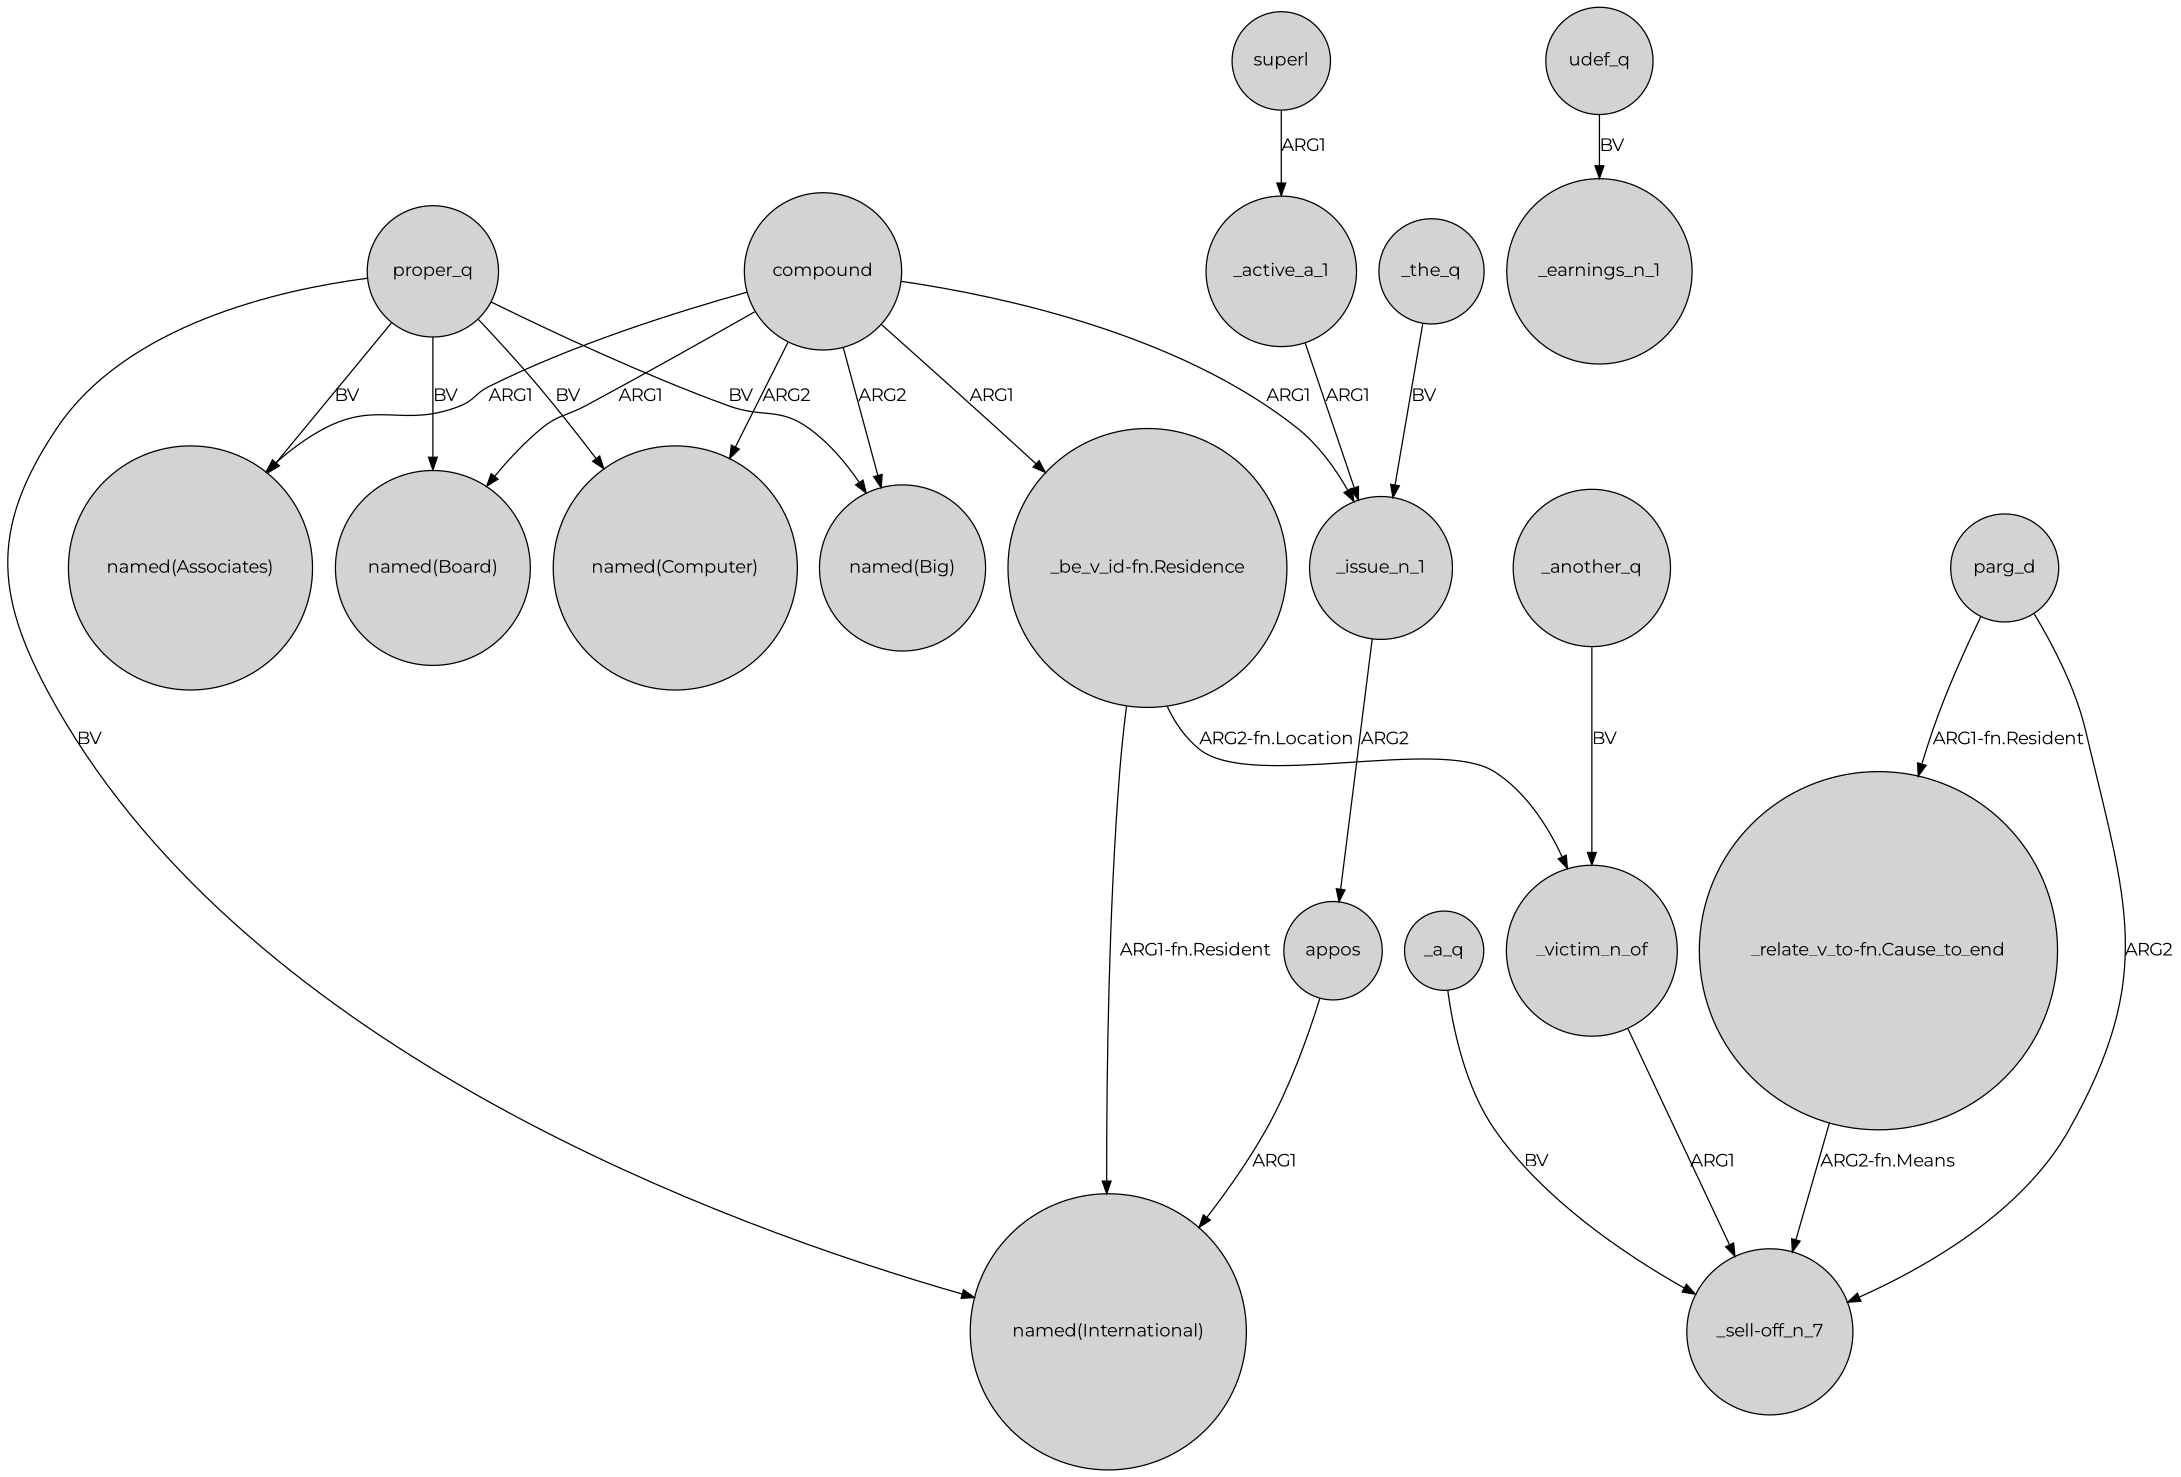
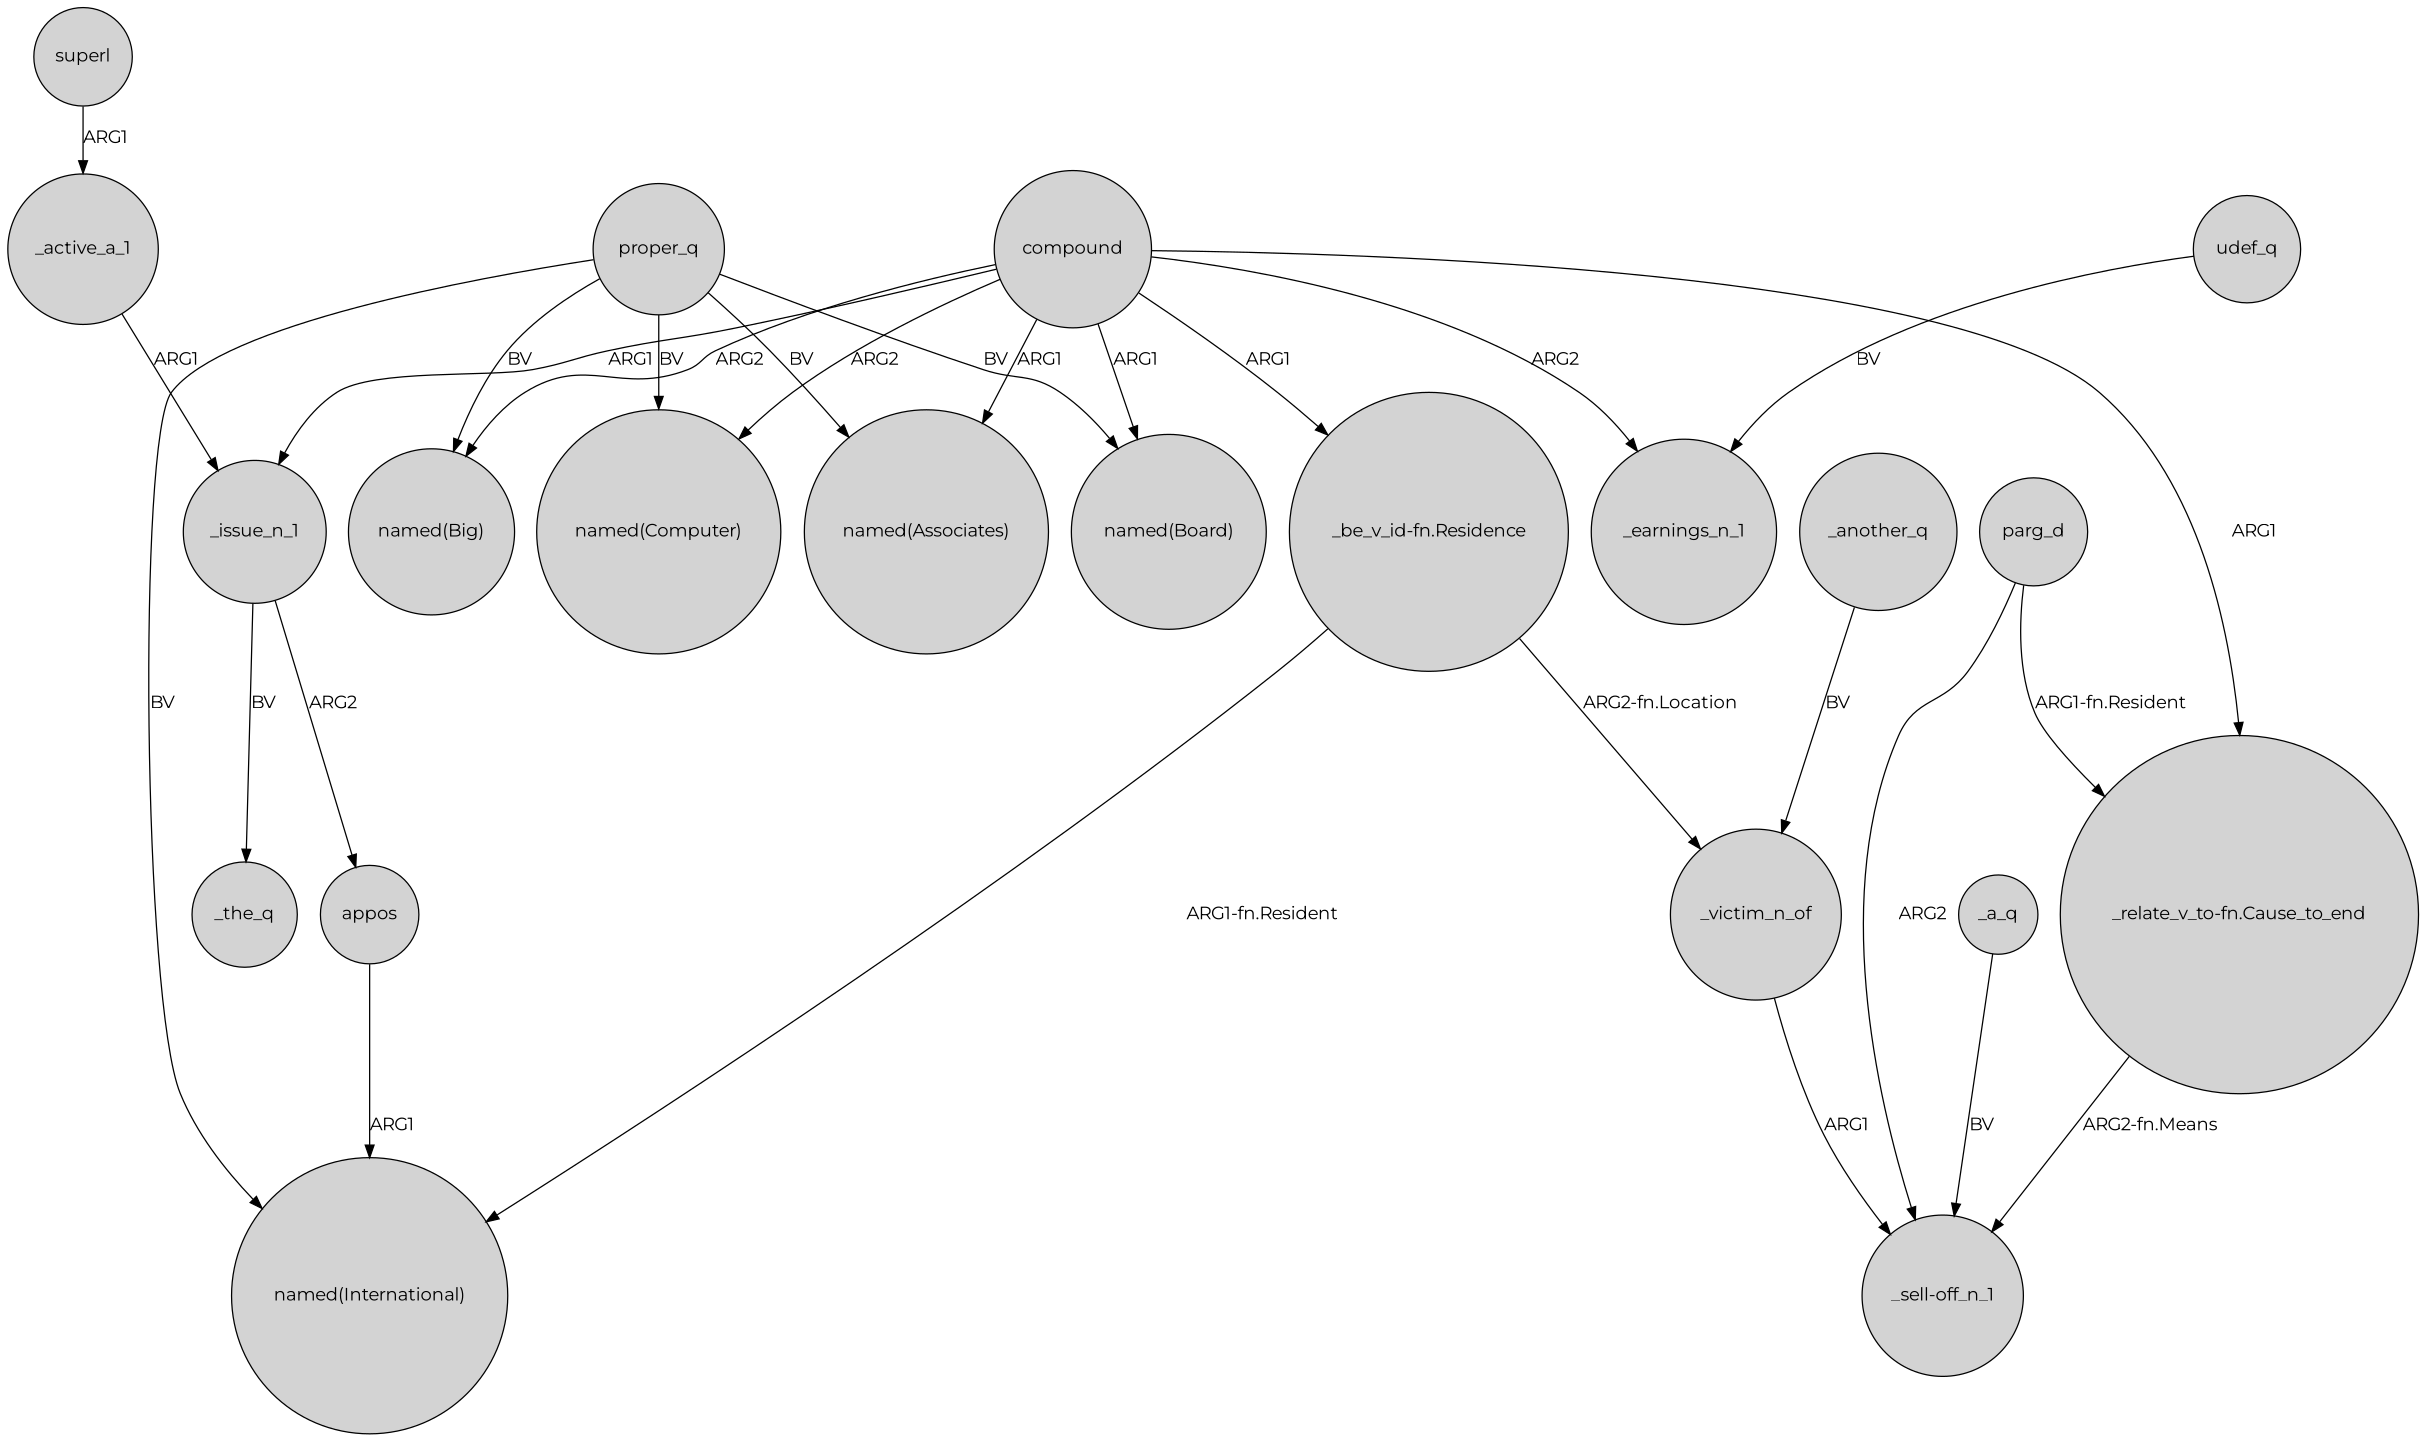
none -> (1817, 299)
none -> (1407, 311)
(1409, 404) -> (250, 726)
(1770, 1332) -> (1943, 1296)
